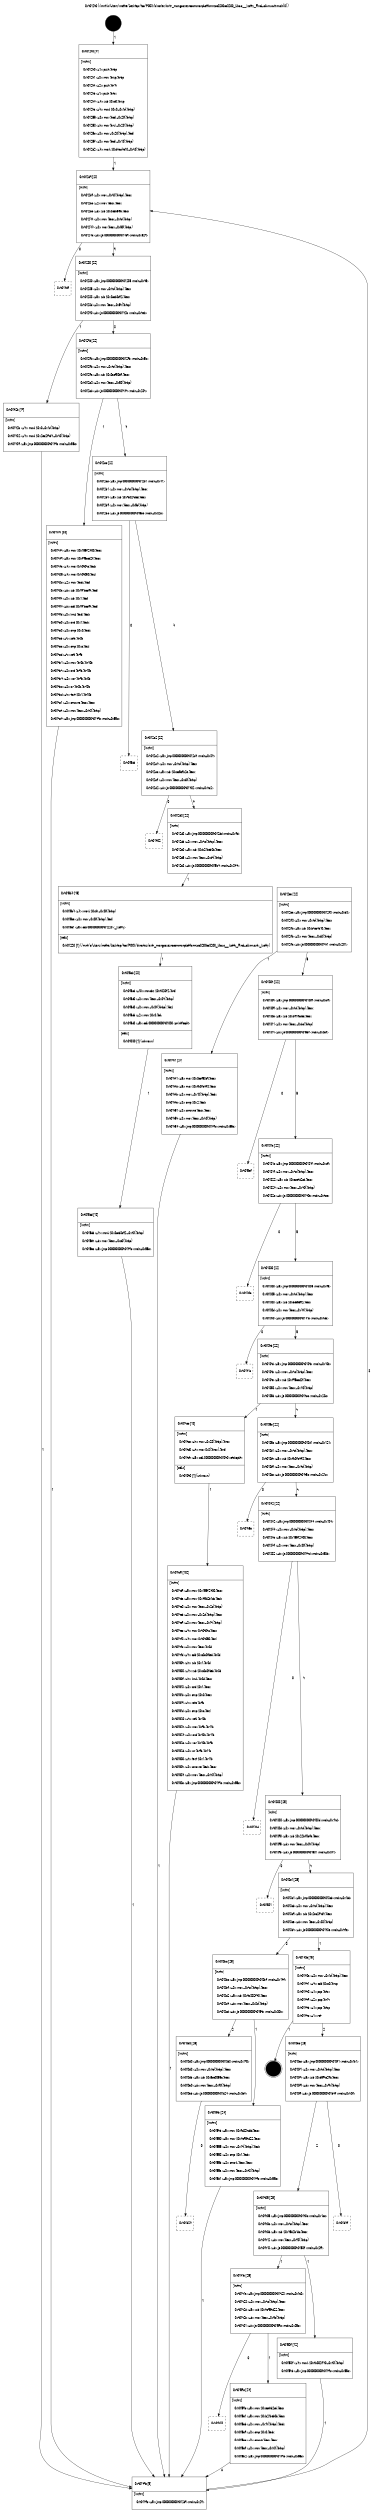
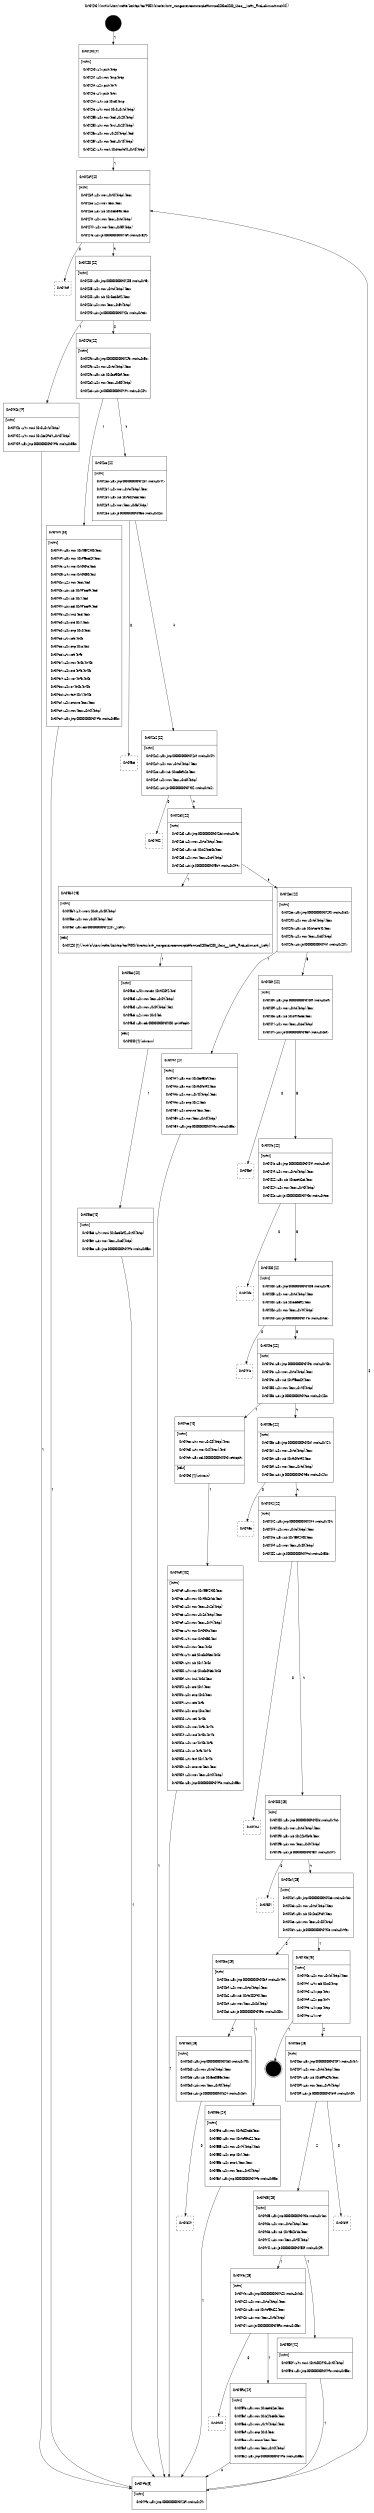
none -> (259, 875)
